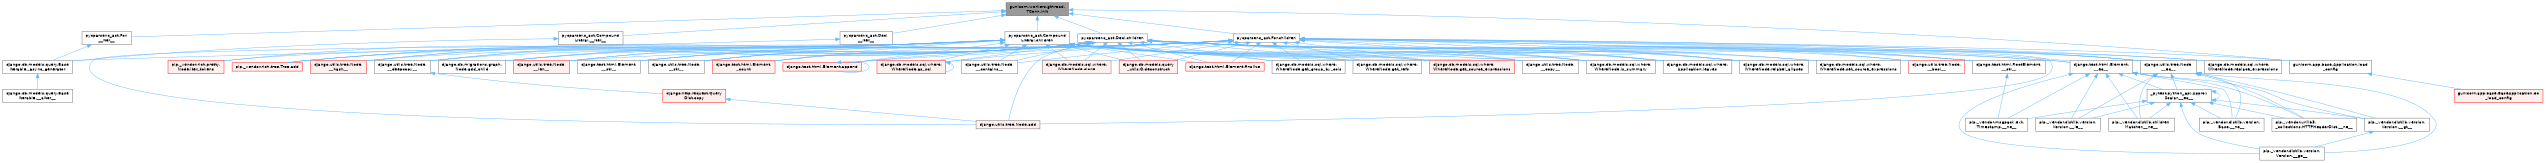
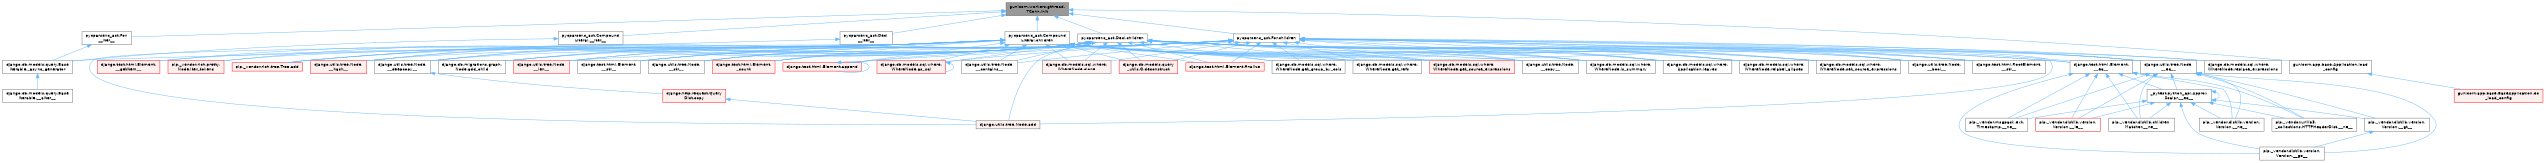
(1797, 44) -> (1560, 45)
none -> (1530, 48)
none -> (129, 67)
(1937, 67) -> (1937, 67)
(2264, 91) -> none
(2002, 98) -> (2081, 97)
(2068, 125) -> (2068, 125)
(2232, 125) -> (2232, 125)
